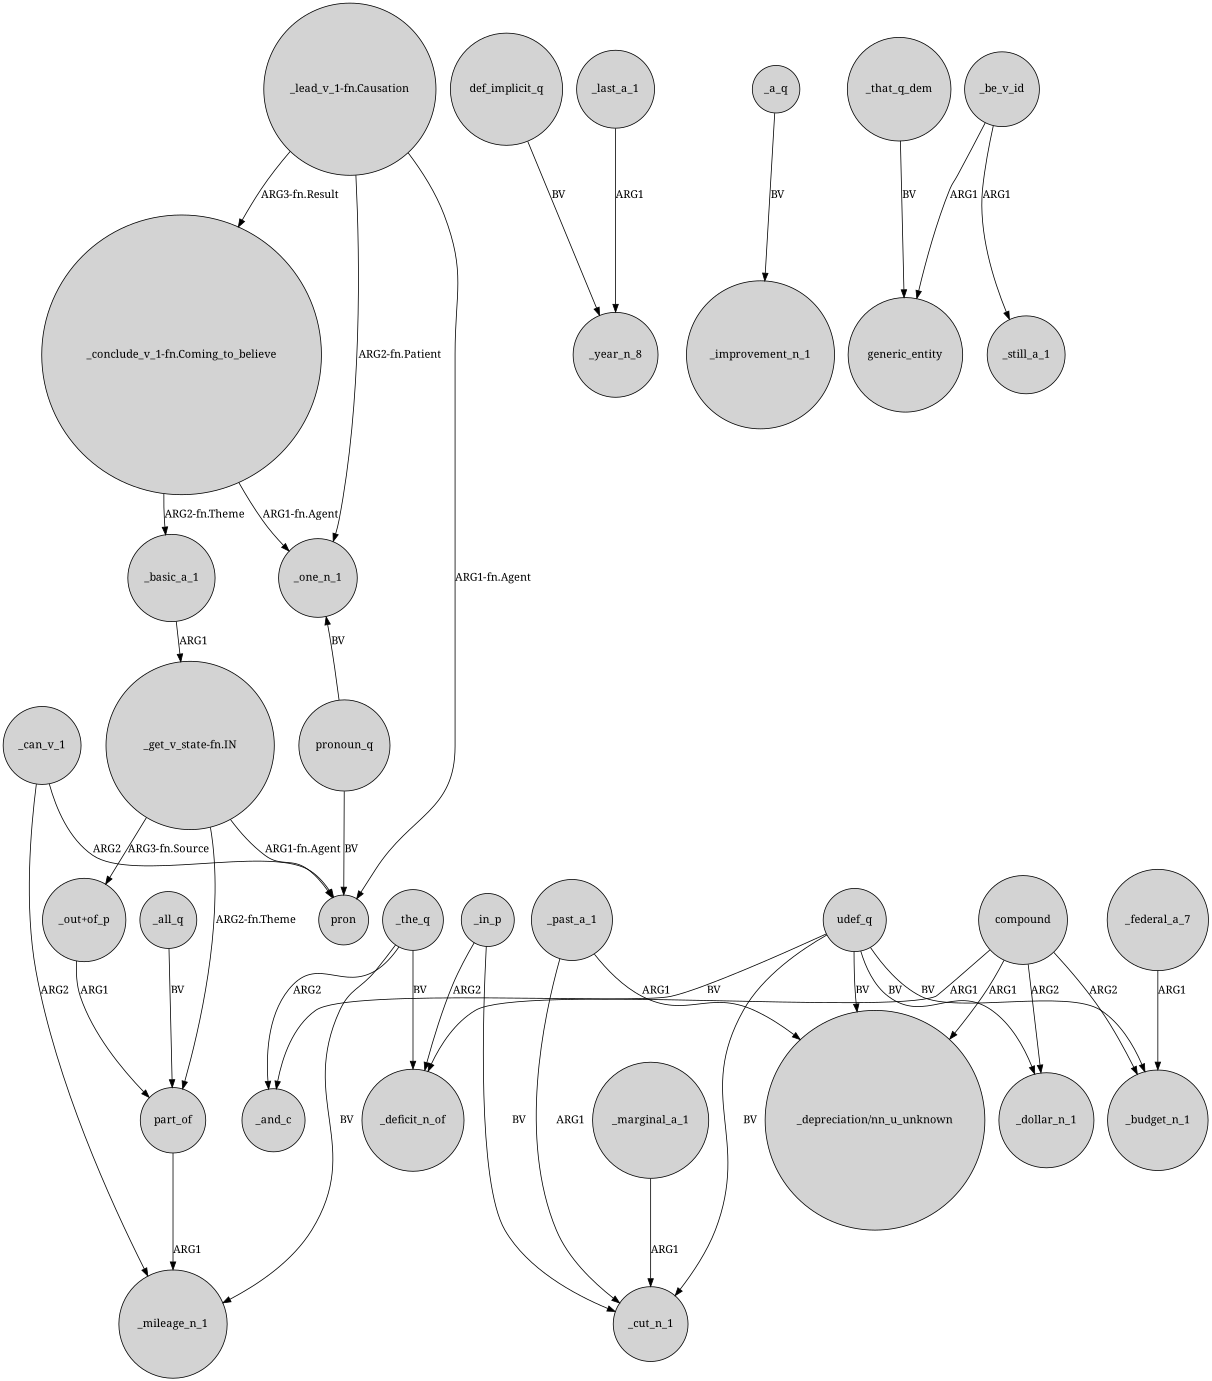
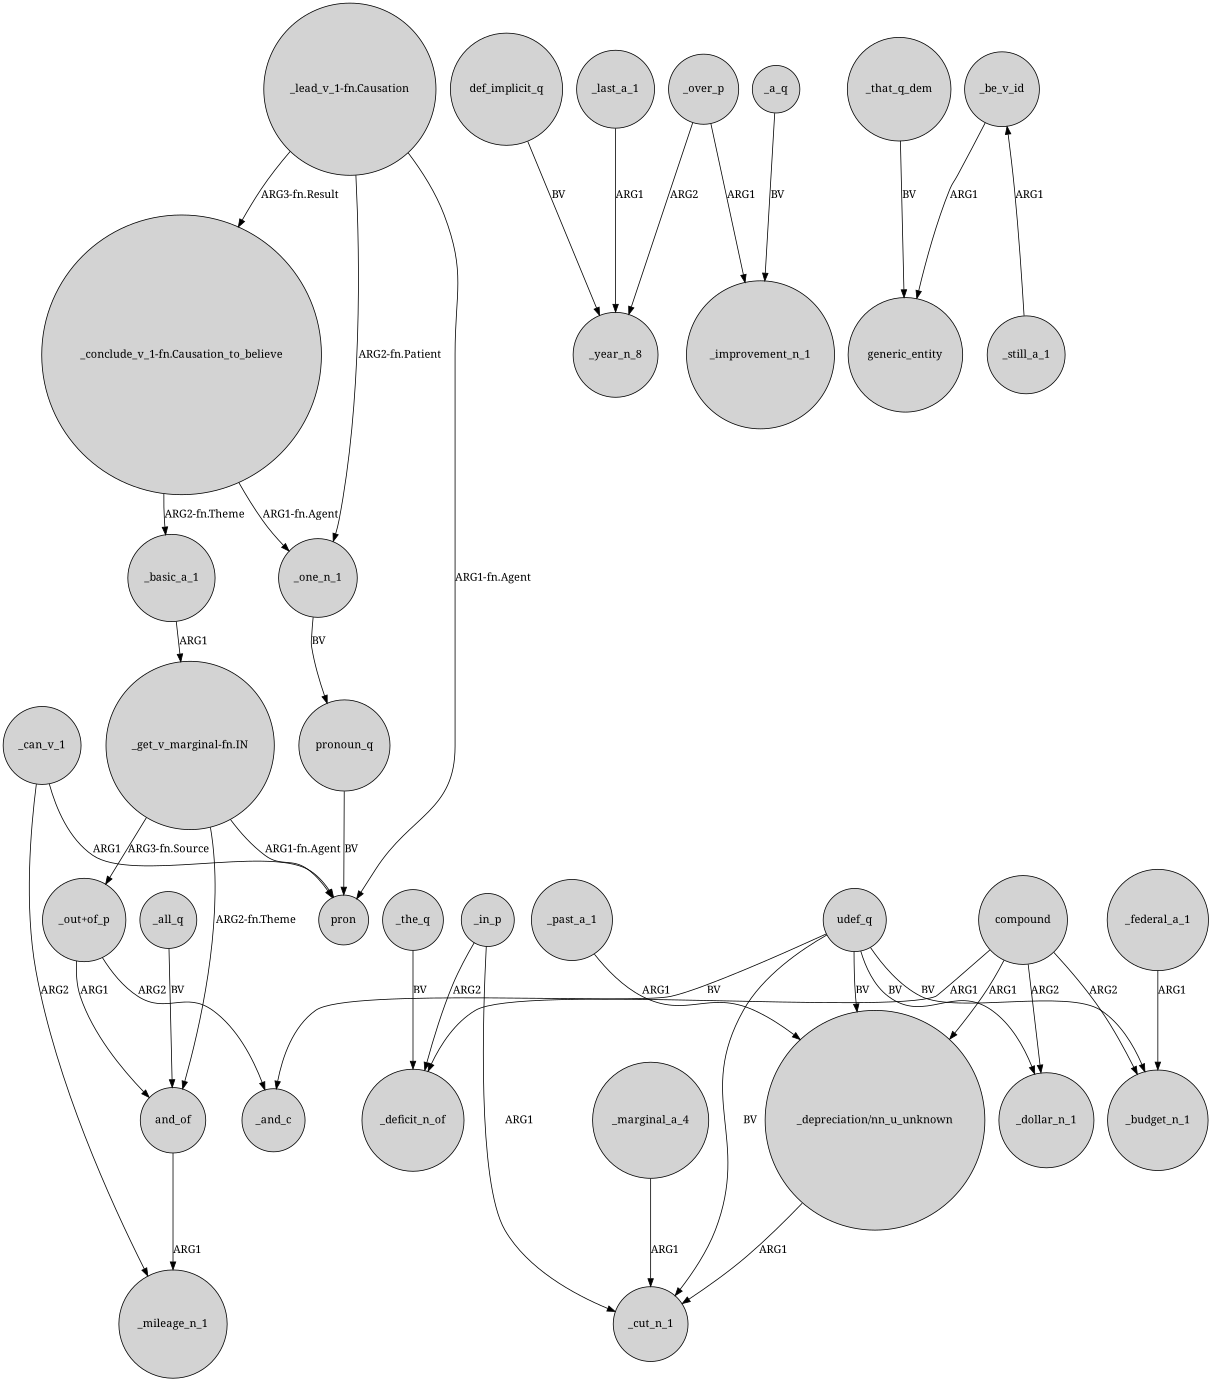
none -> (704, 89)
(983, 220) -> (1018, 225)
(182, 355) -> (182, 355)
(334, 662) -> (314, 657)
(190, 745) -> (190, 745)
(107, 849) -> (107, 849)
(1158, 920) -> (1158, 920)
(300, 979) -> (193, 1002)
(173, 1120) -> (173, 1120)
(519, 1120) -> (519, 1120)
(651, 1120) -> (651, 1120)
(331, 1132) -> none
(537, 1139) -> (749, 1255)
